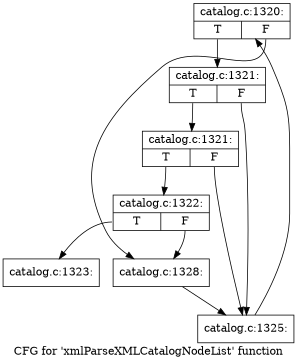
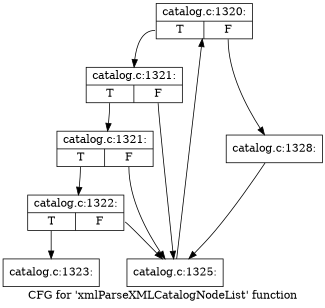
(183, 242) -> (141, 237)
